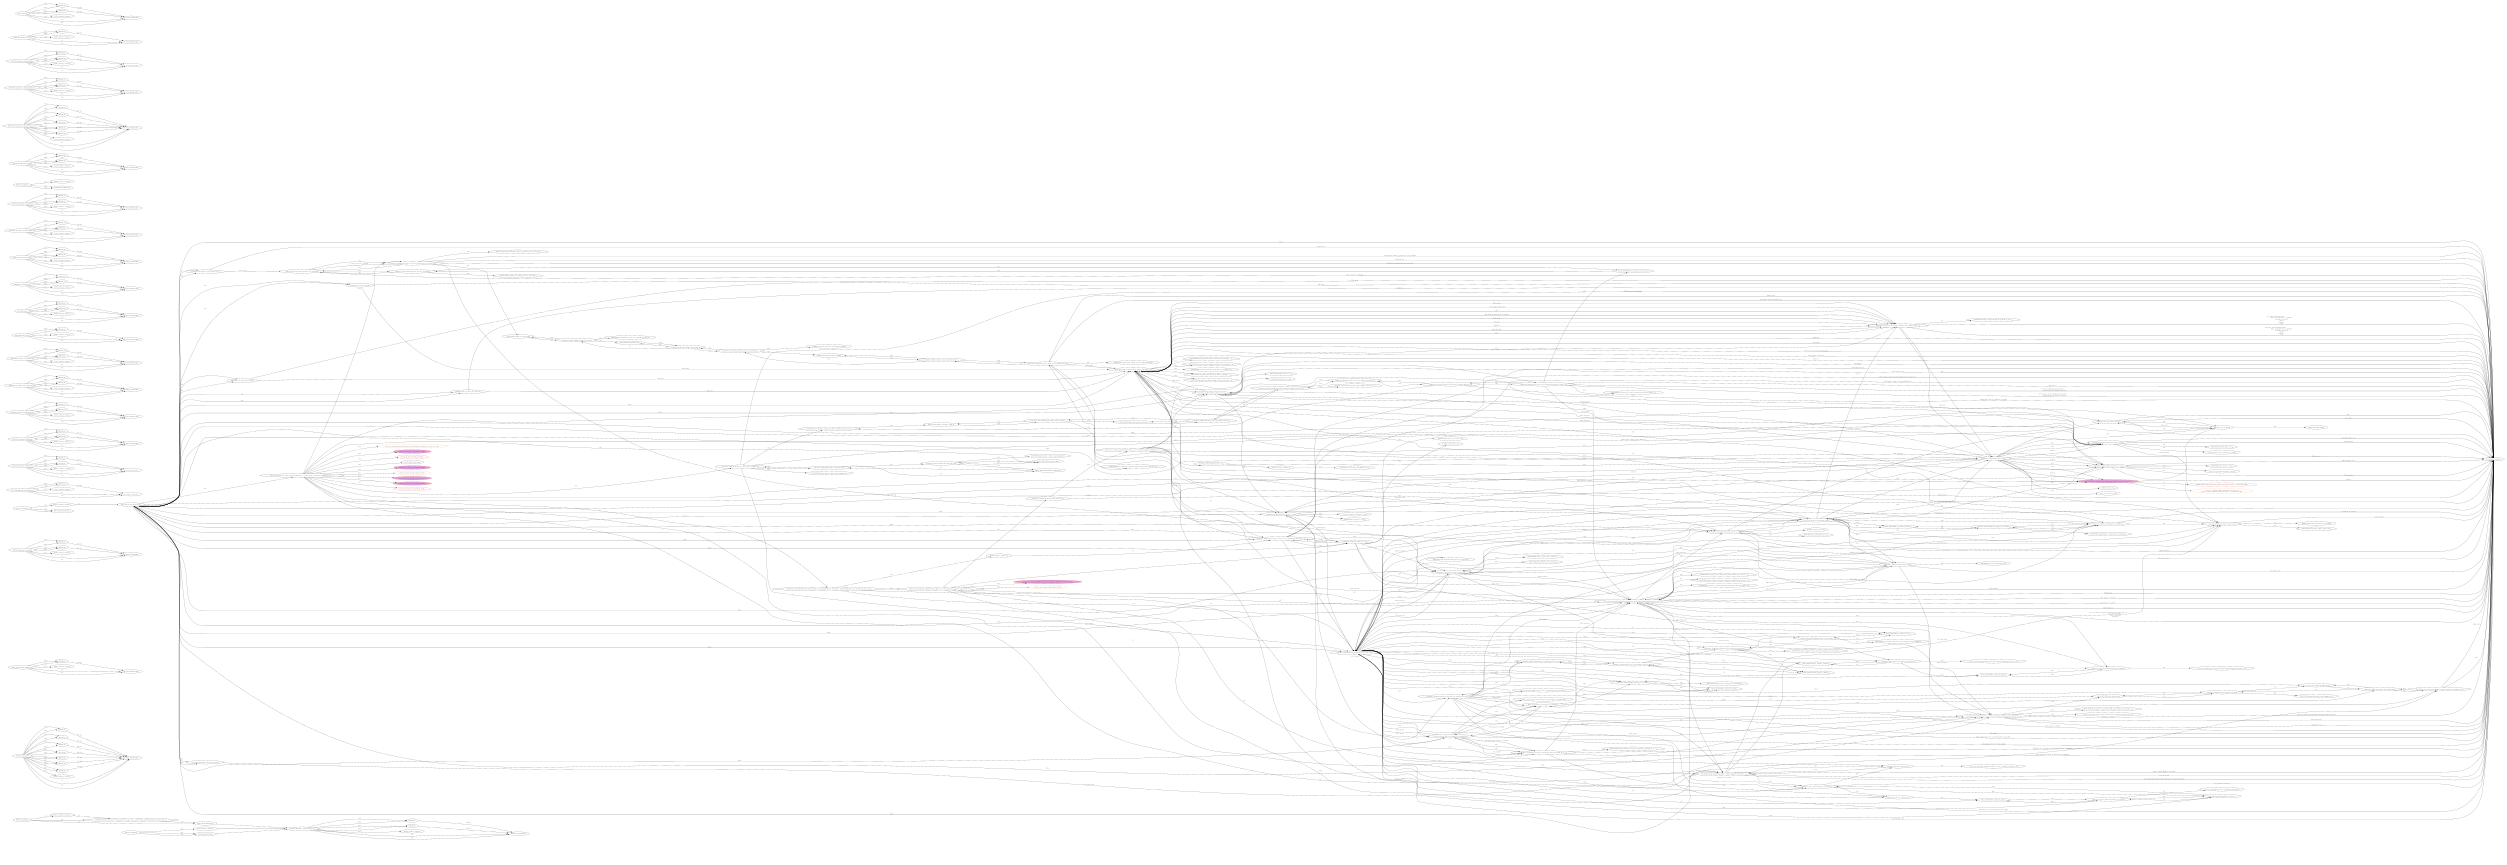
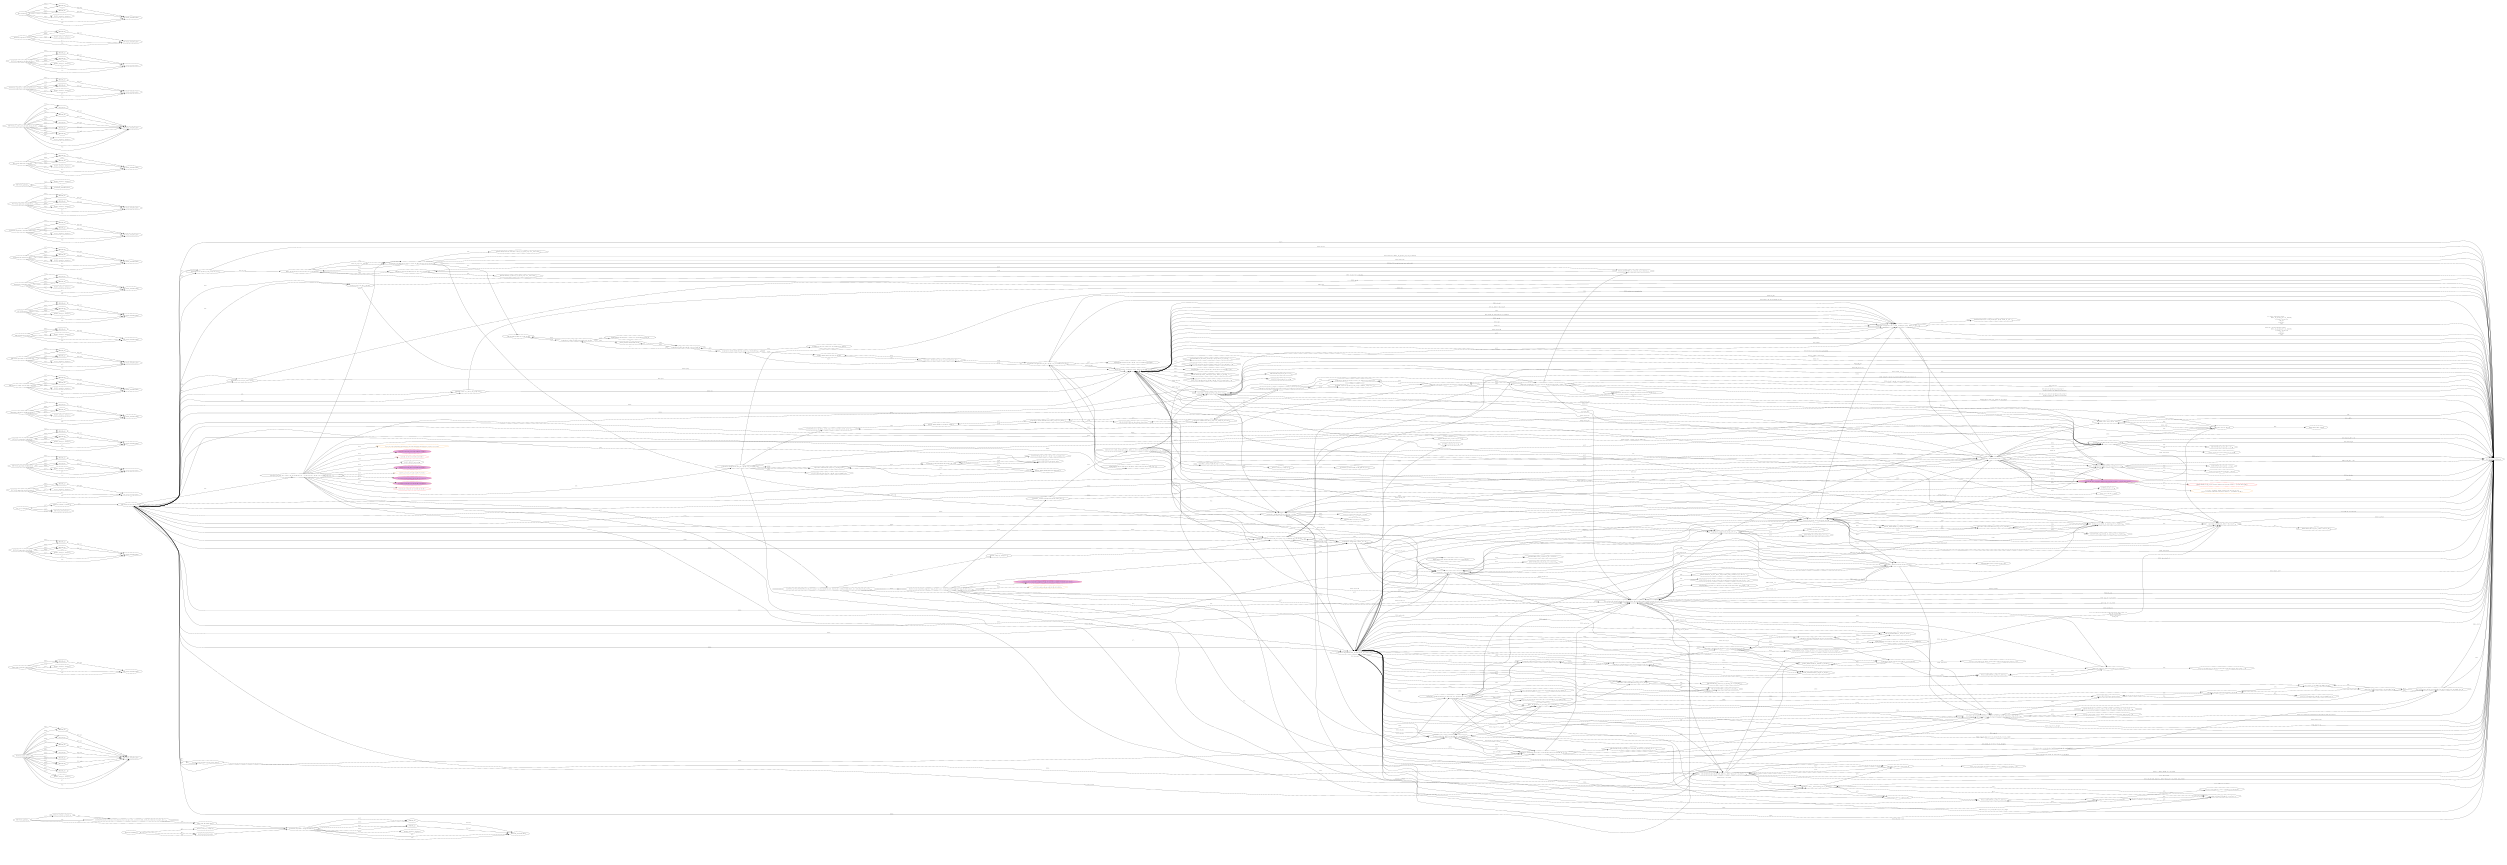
(2316, 523) -> none
